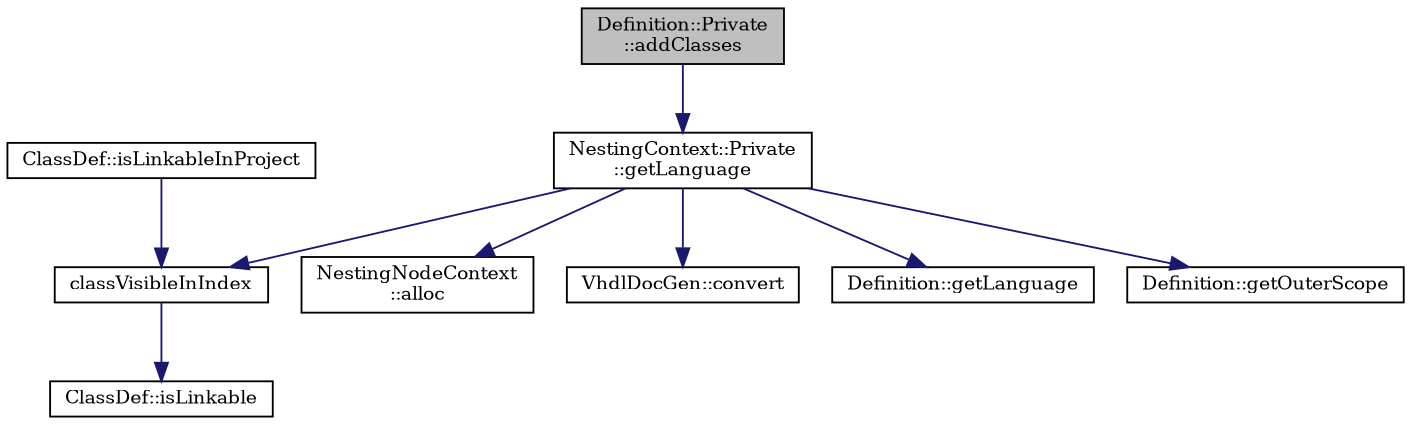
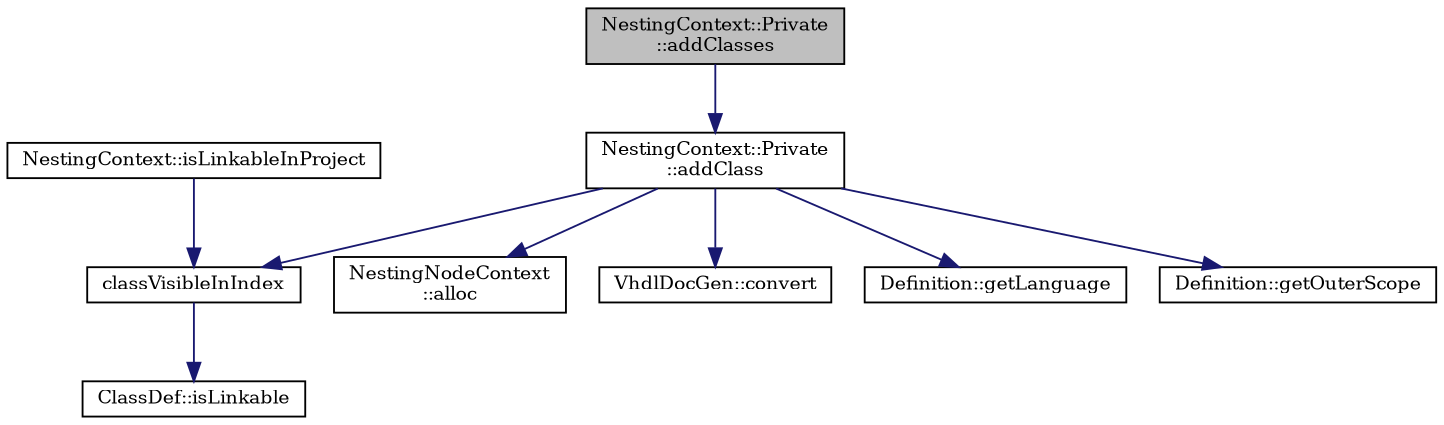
(683, 36) -> (715, 36)
(161, 161) -> (194, 161)
(683, 161) -> (715, 161)
